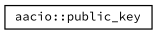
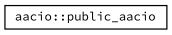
(78, 17) -> (86, 17)
